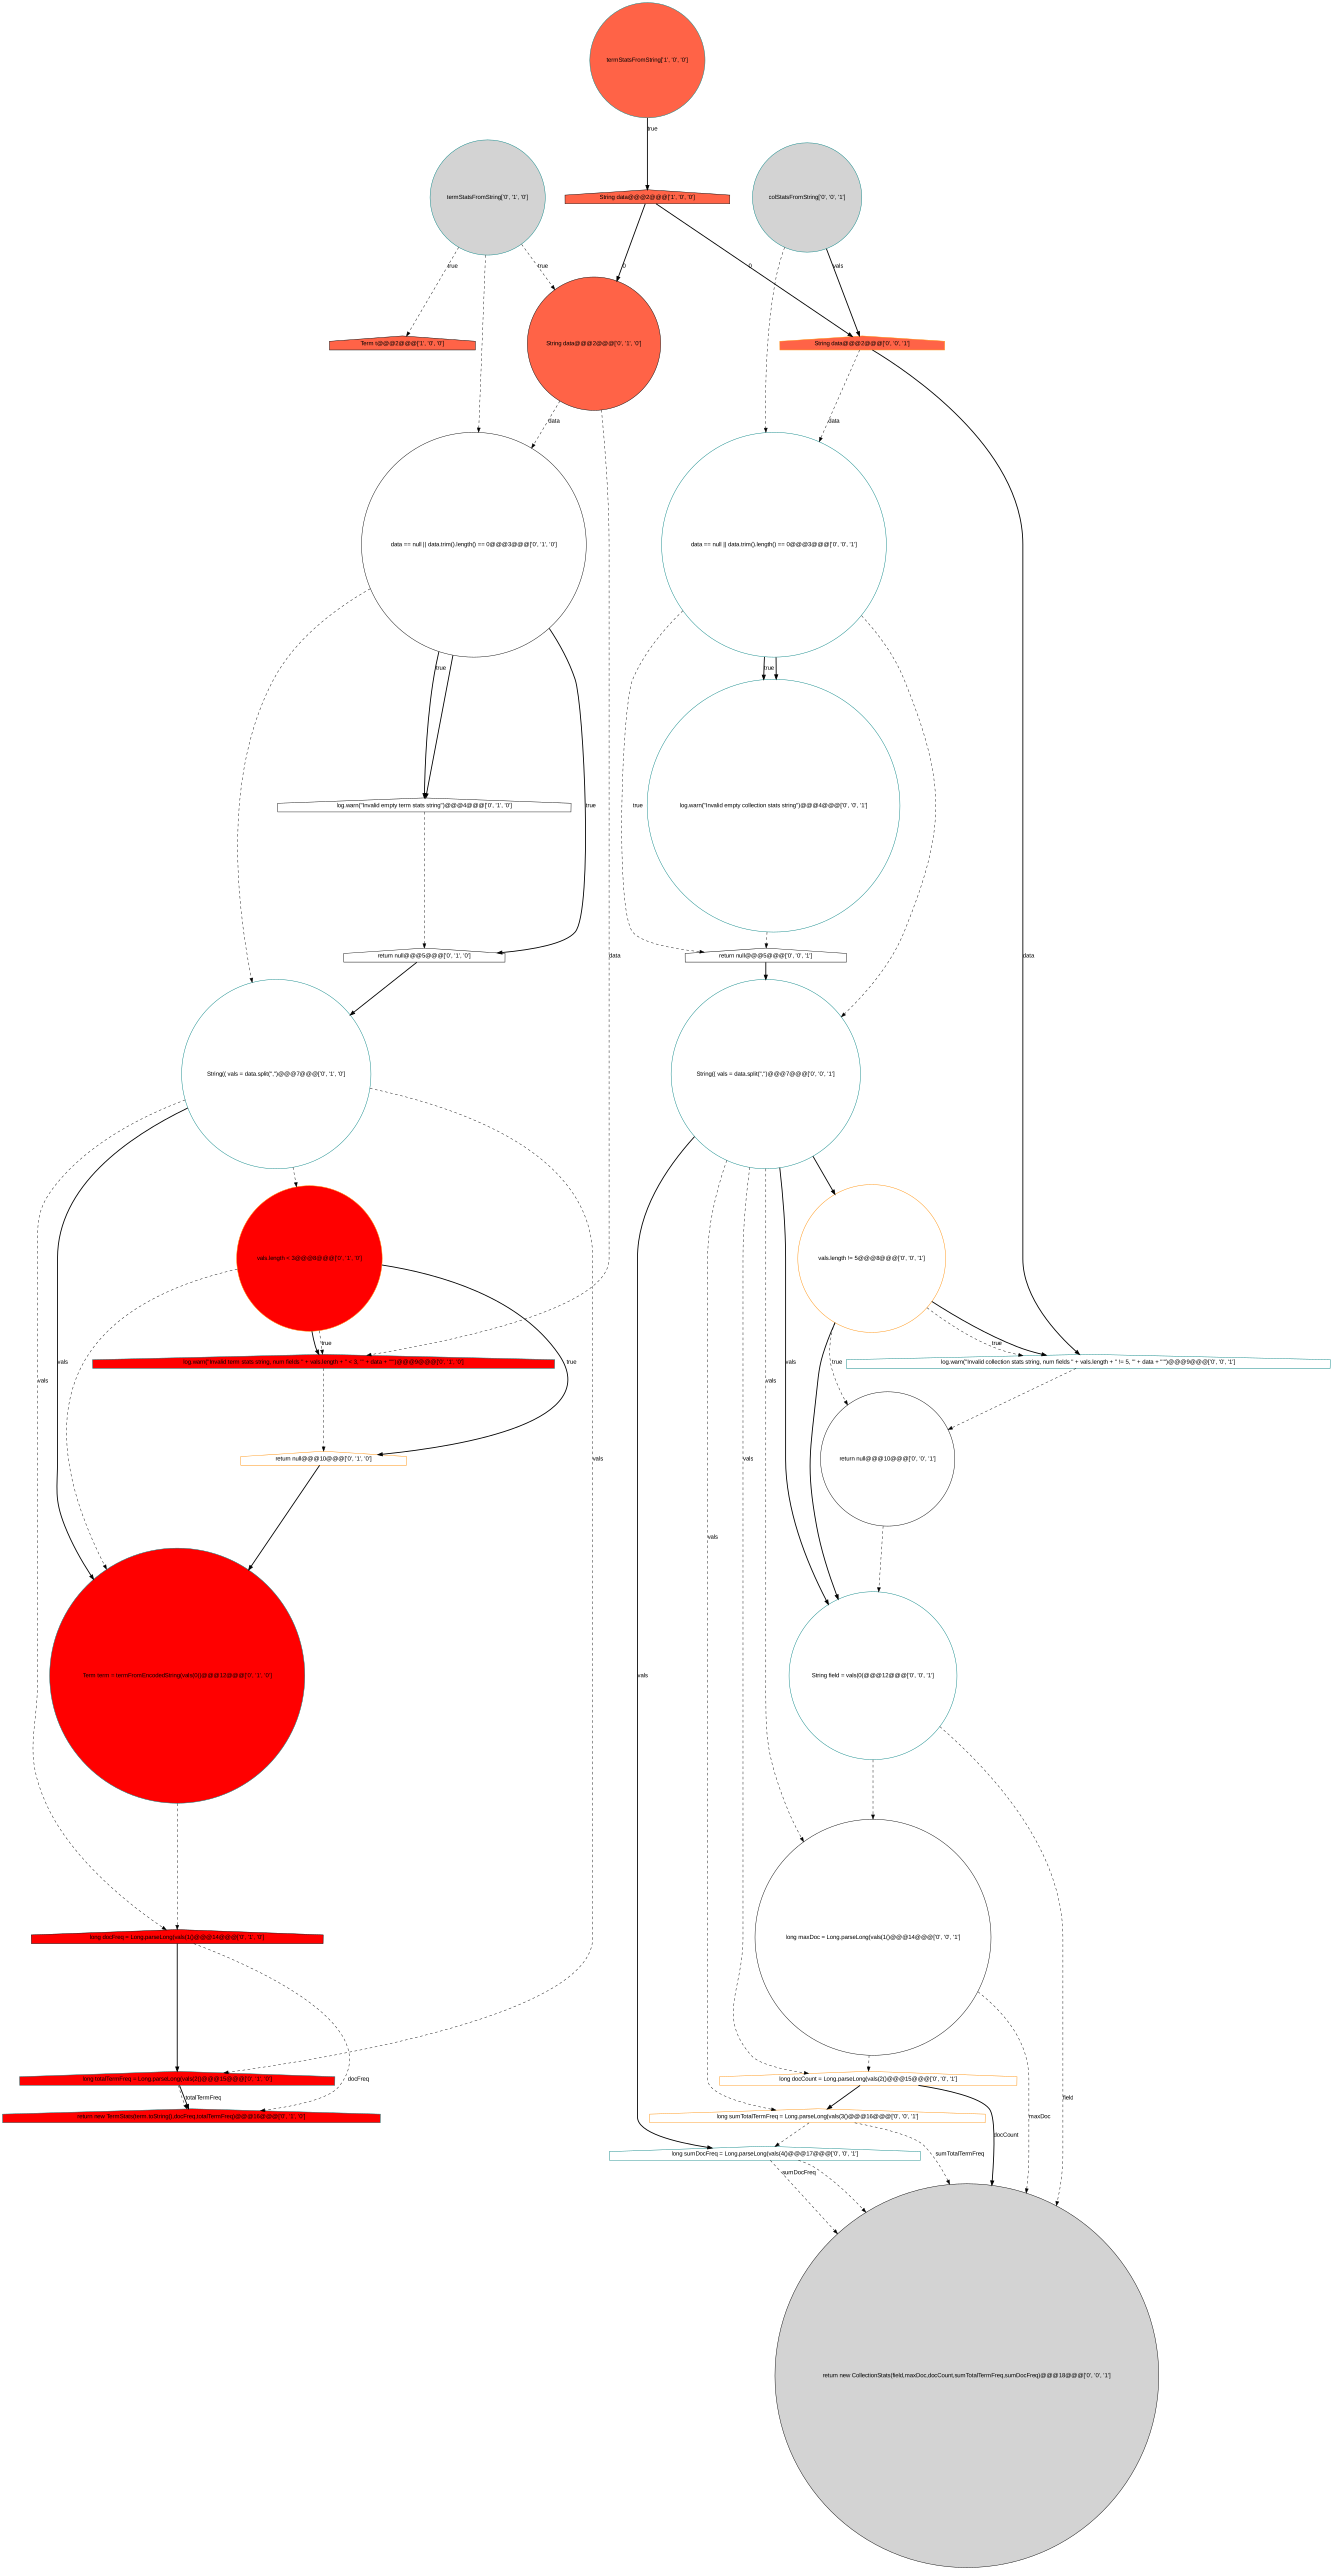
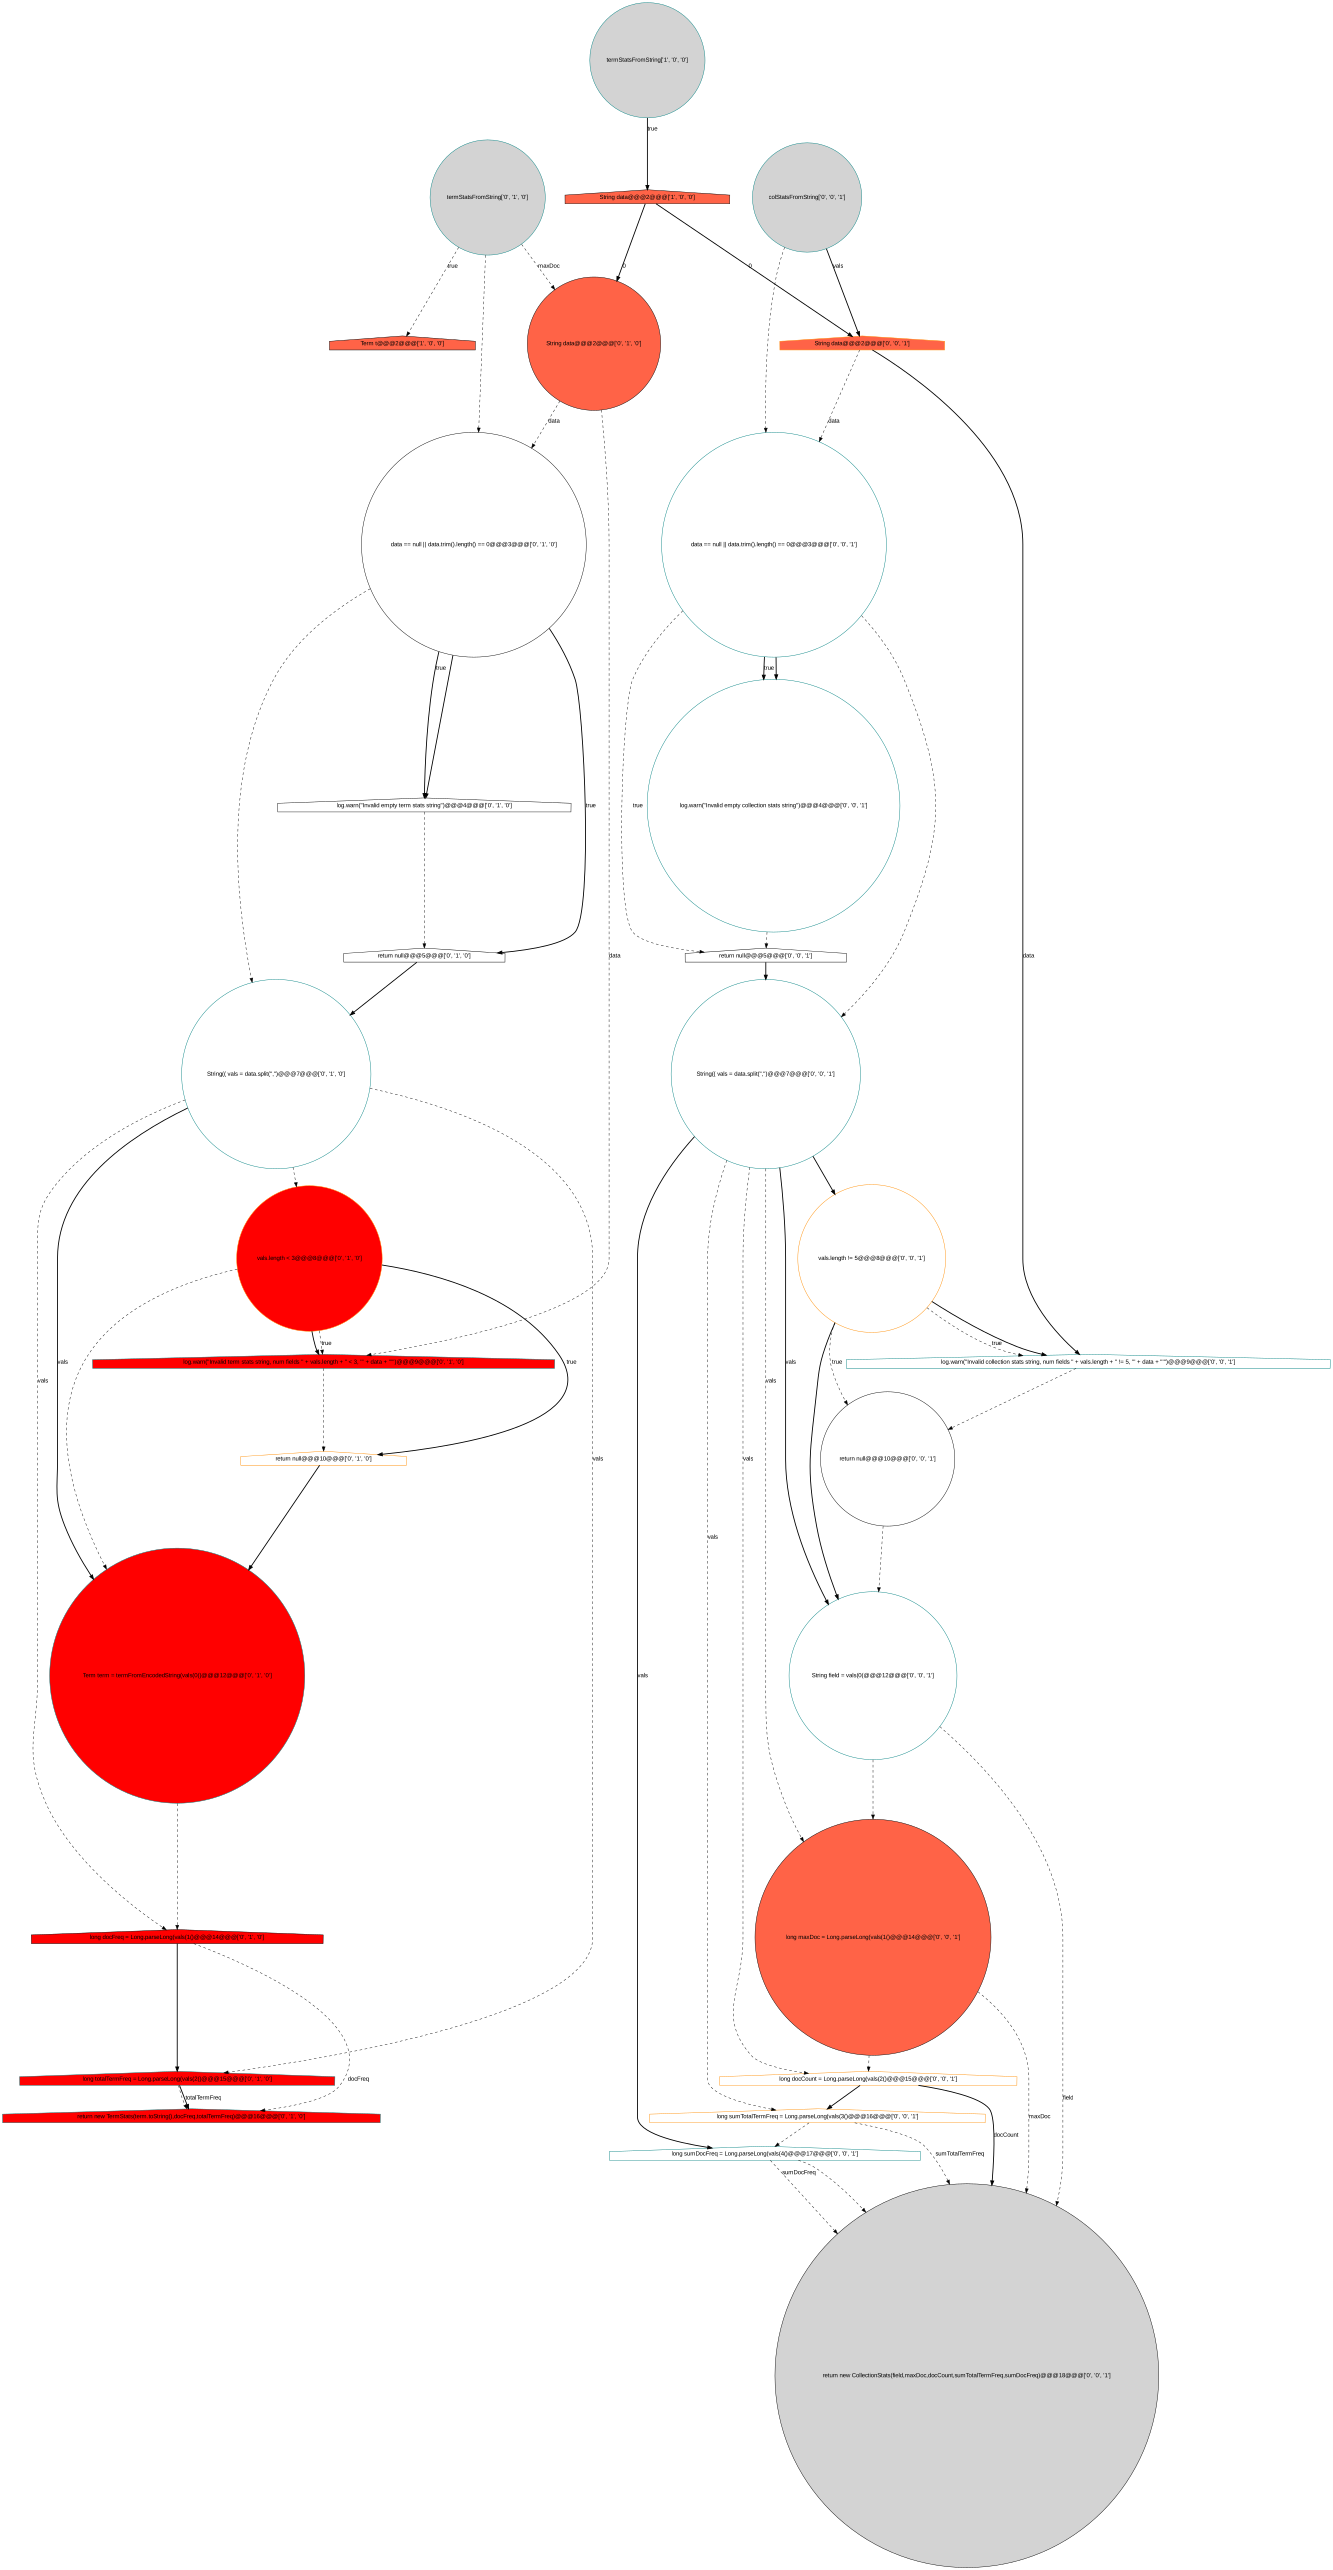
(647, 60) -> (647, 60)
(543, 266) -> (549, 266)
(873, 1937) -> (873, 1937)
